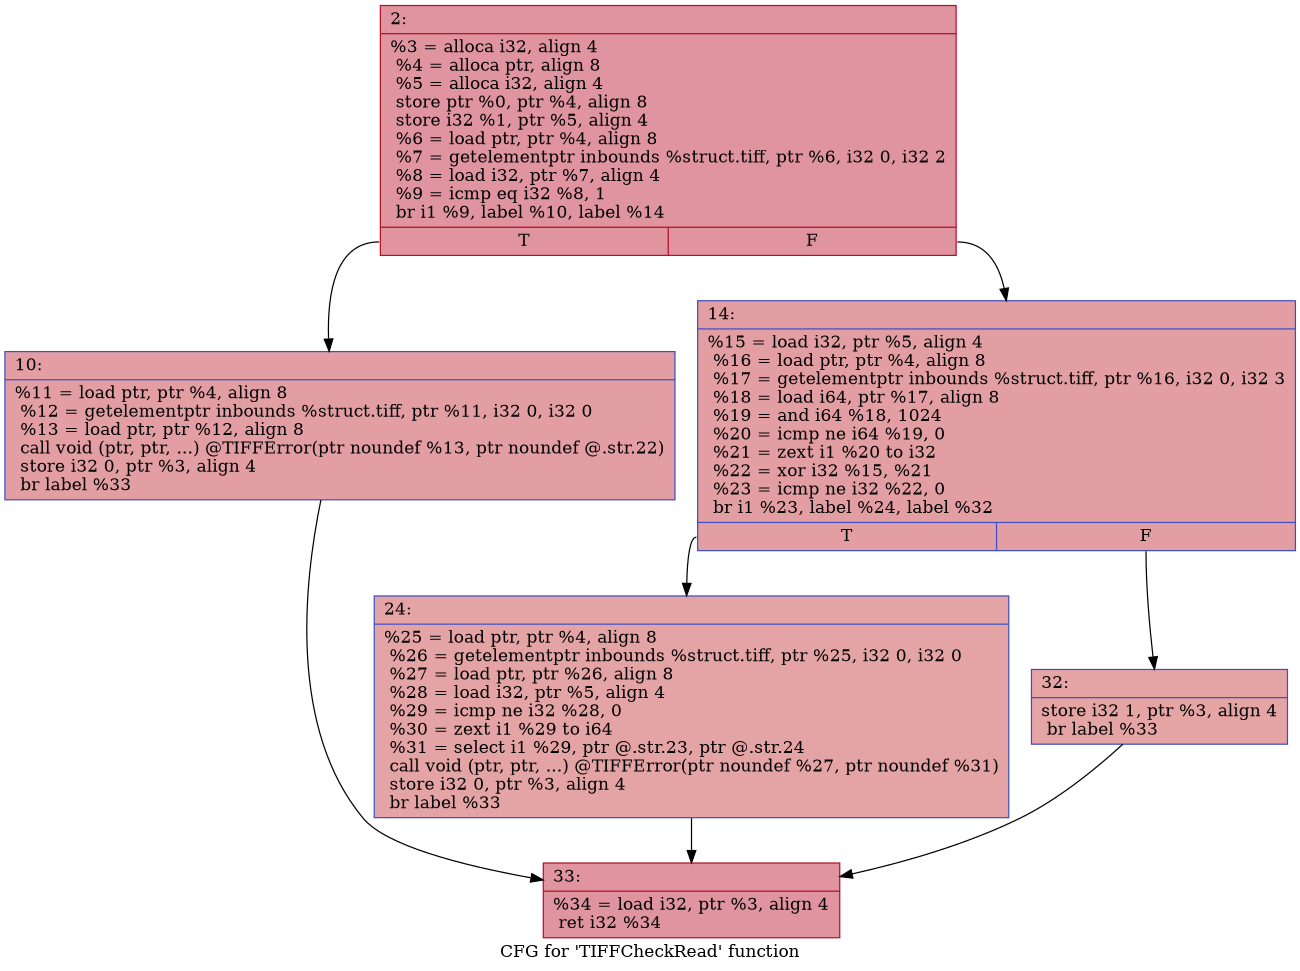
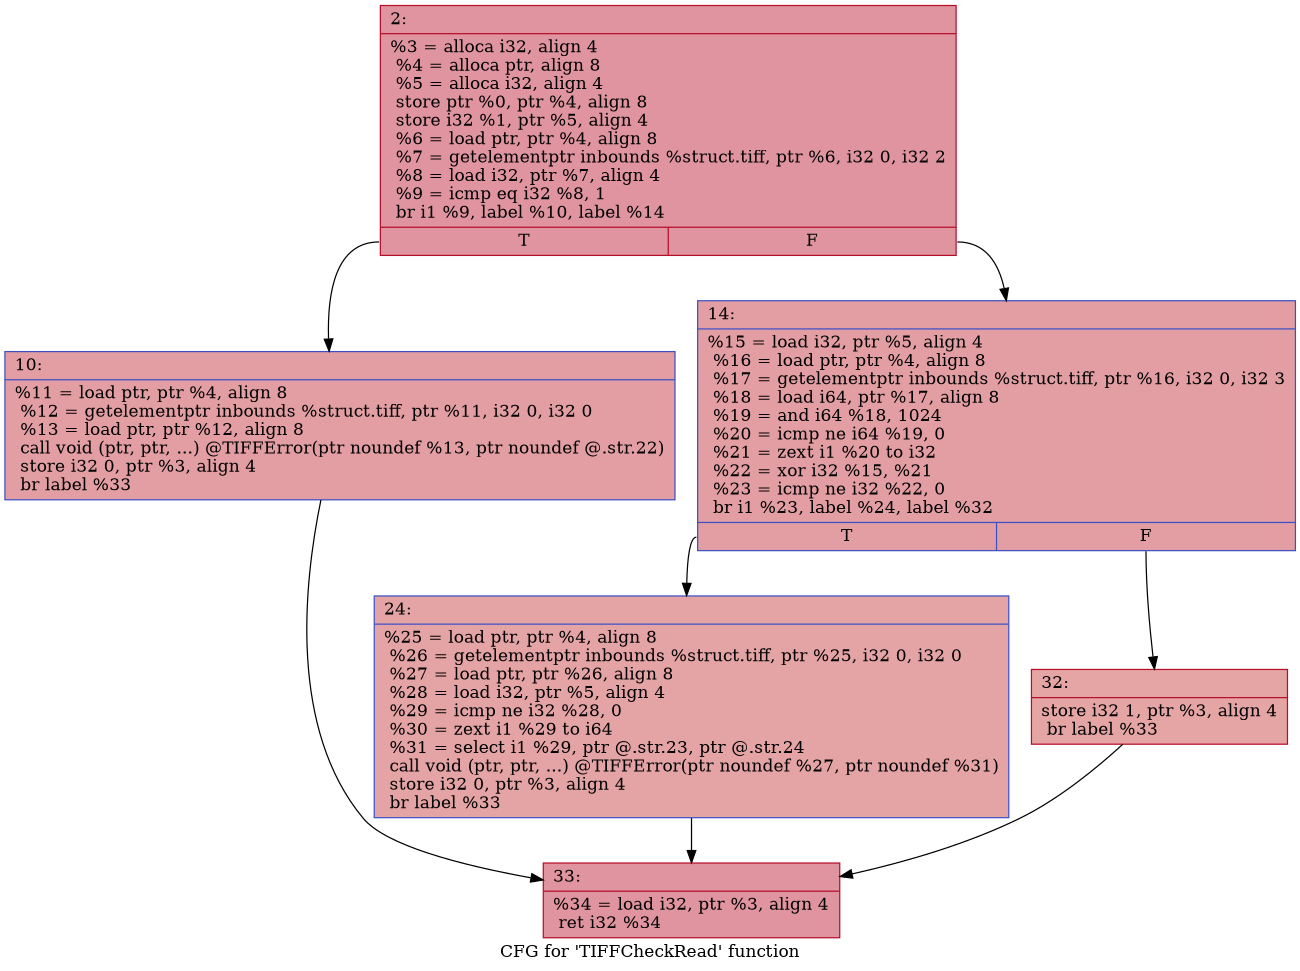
(1159, 707) -> (1159, 707)
